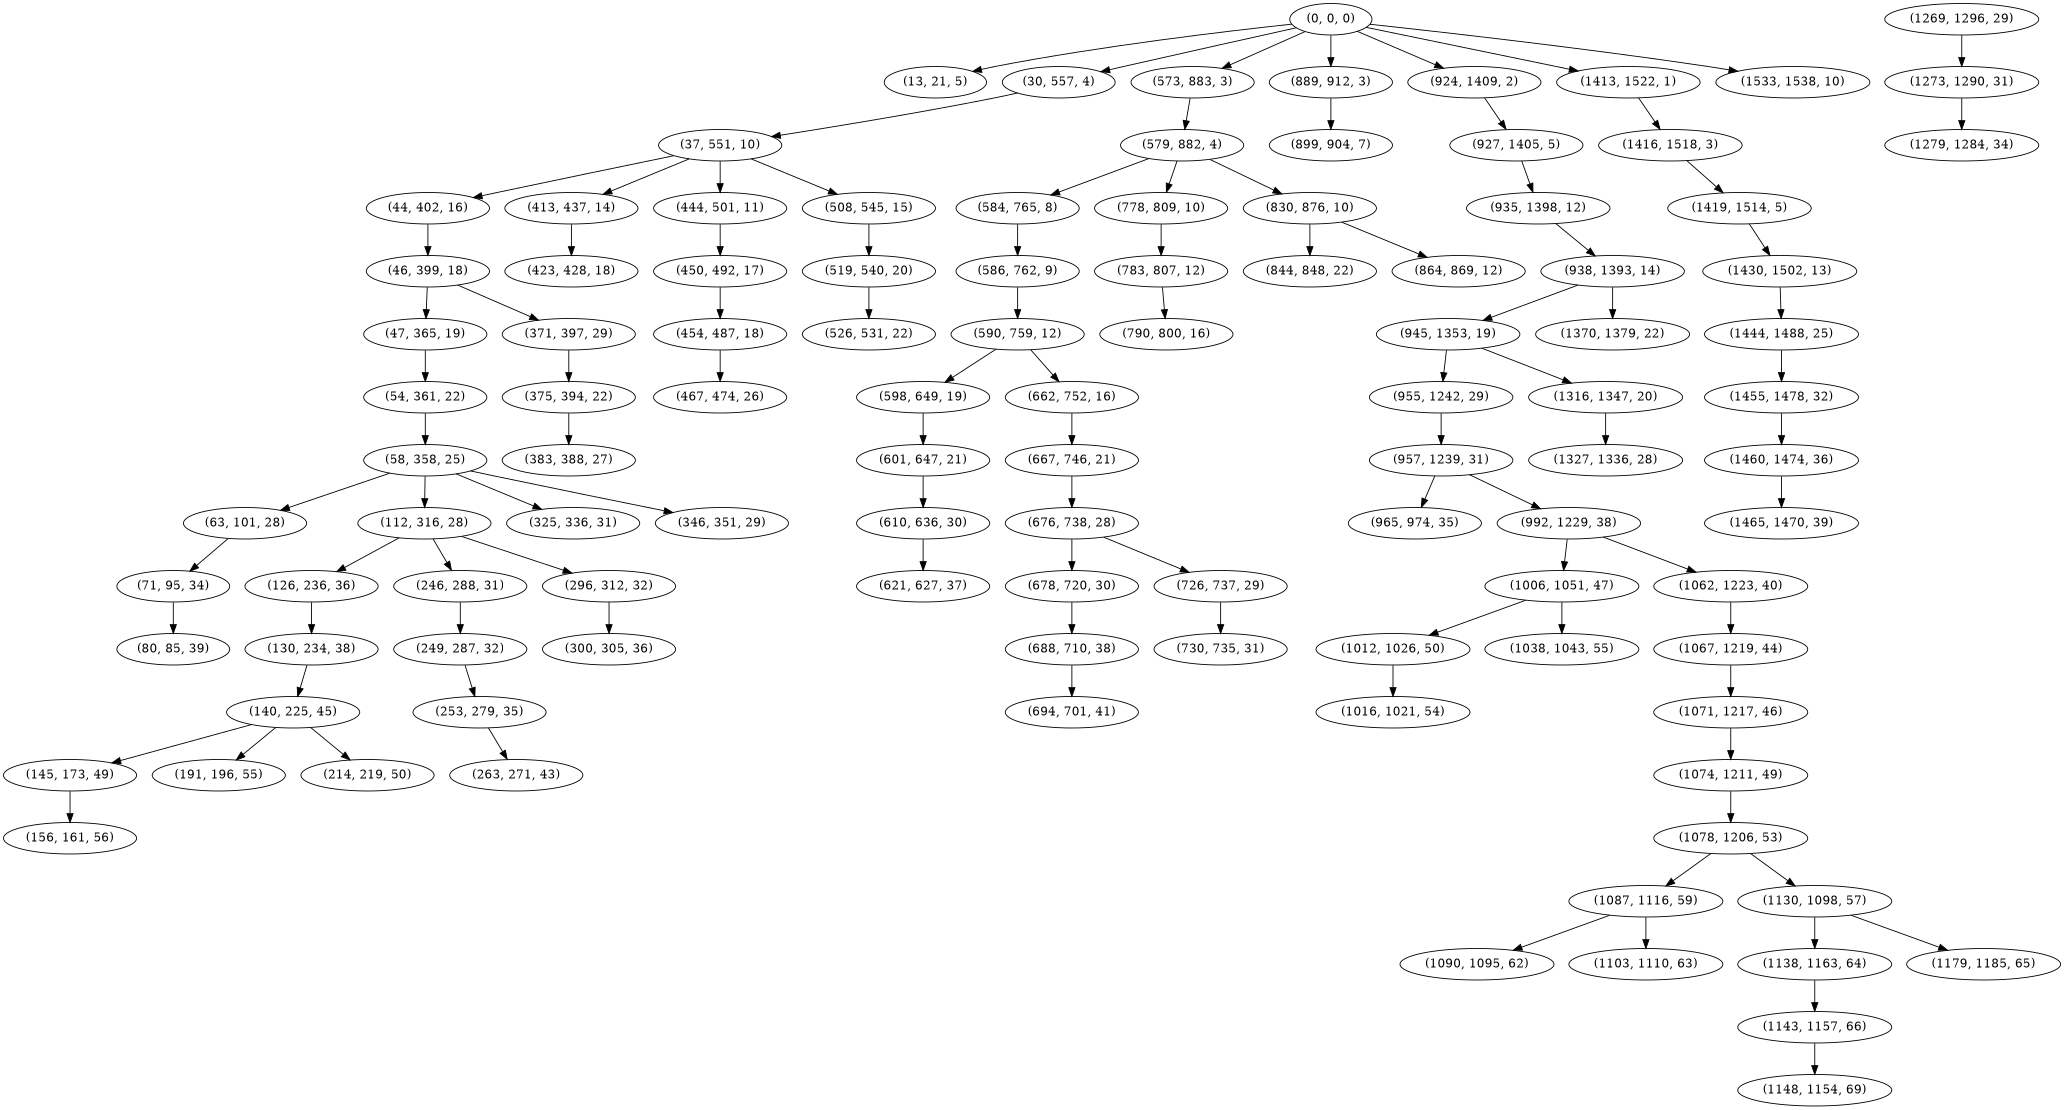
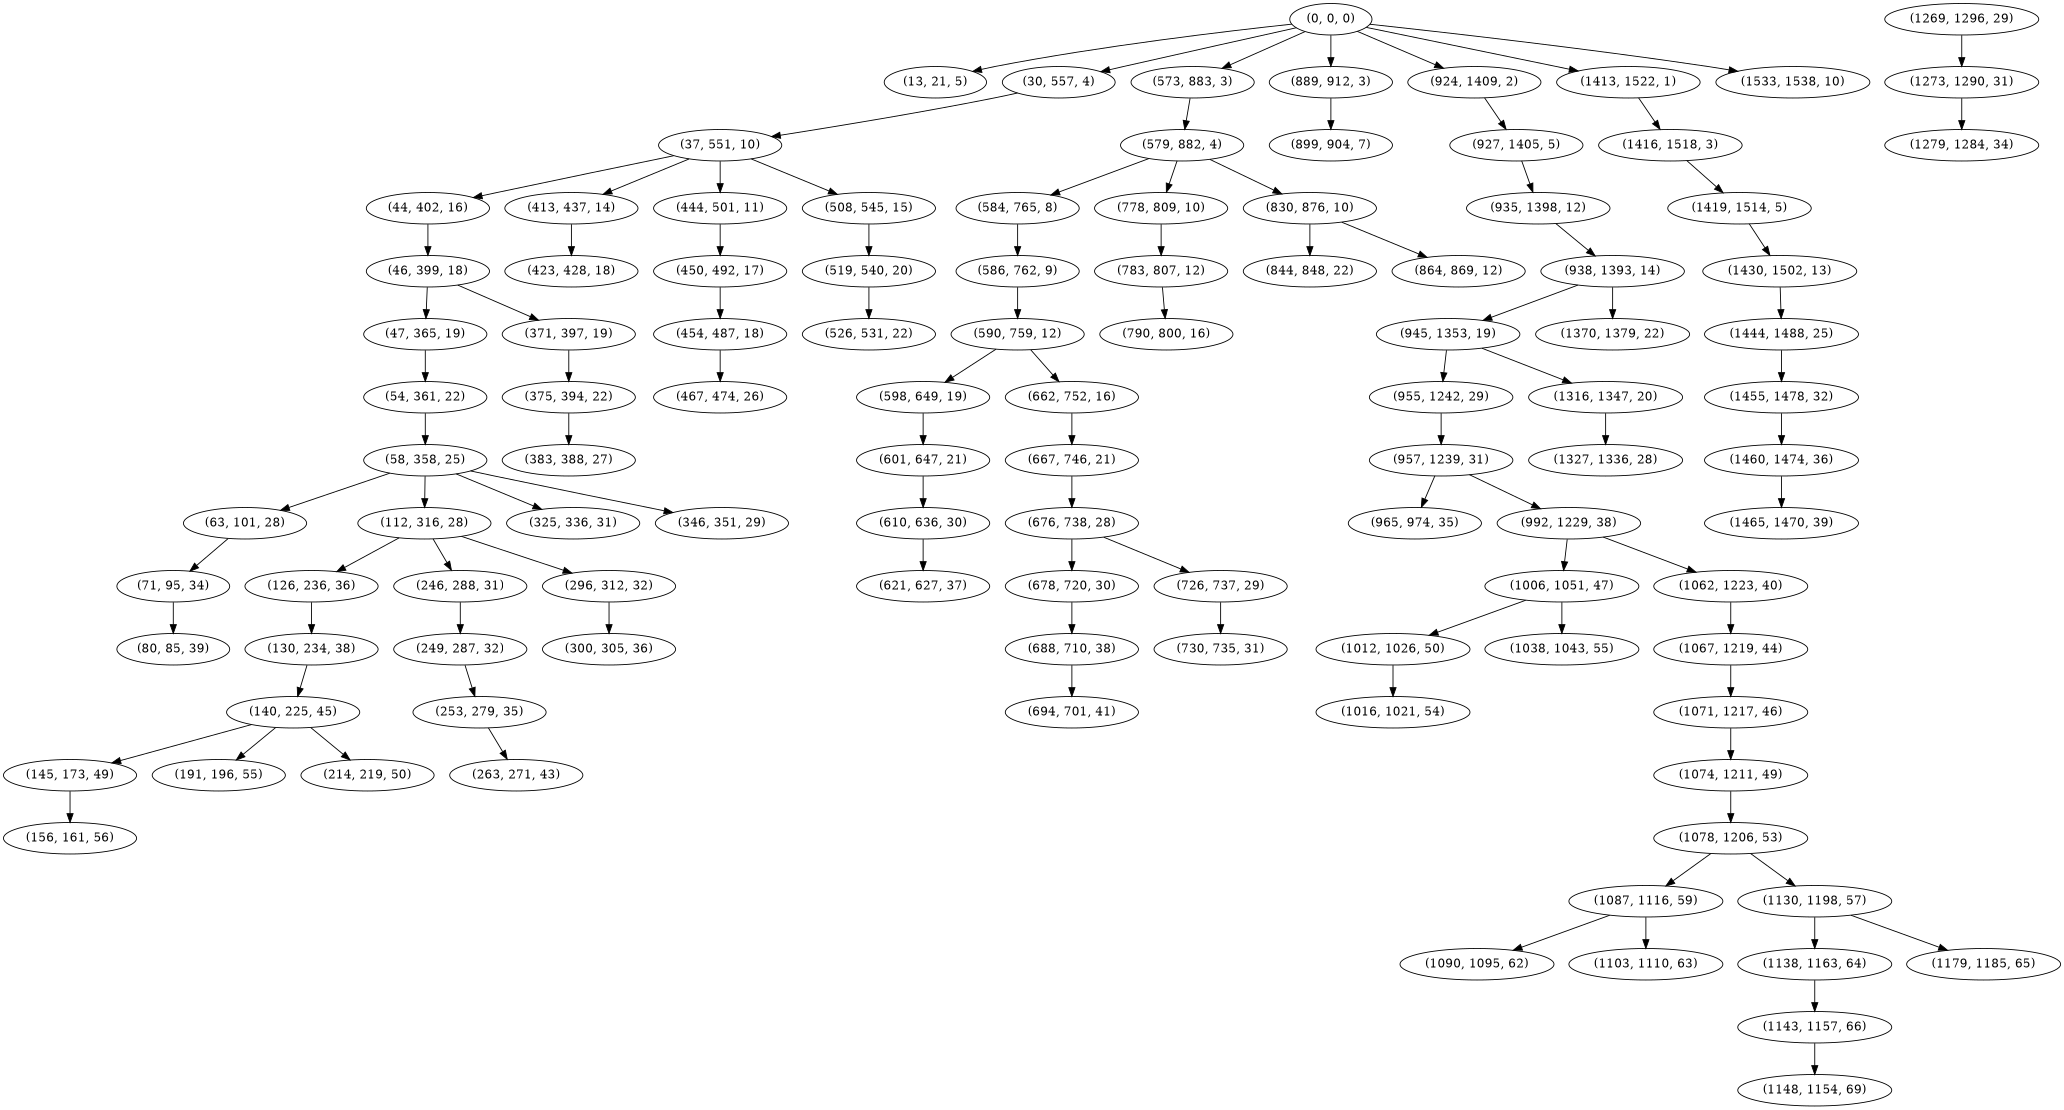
(569, 334) -> (569, 334)
(1815, 901) -> (1815, 901)
